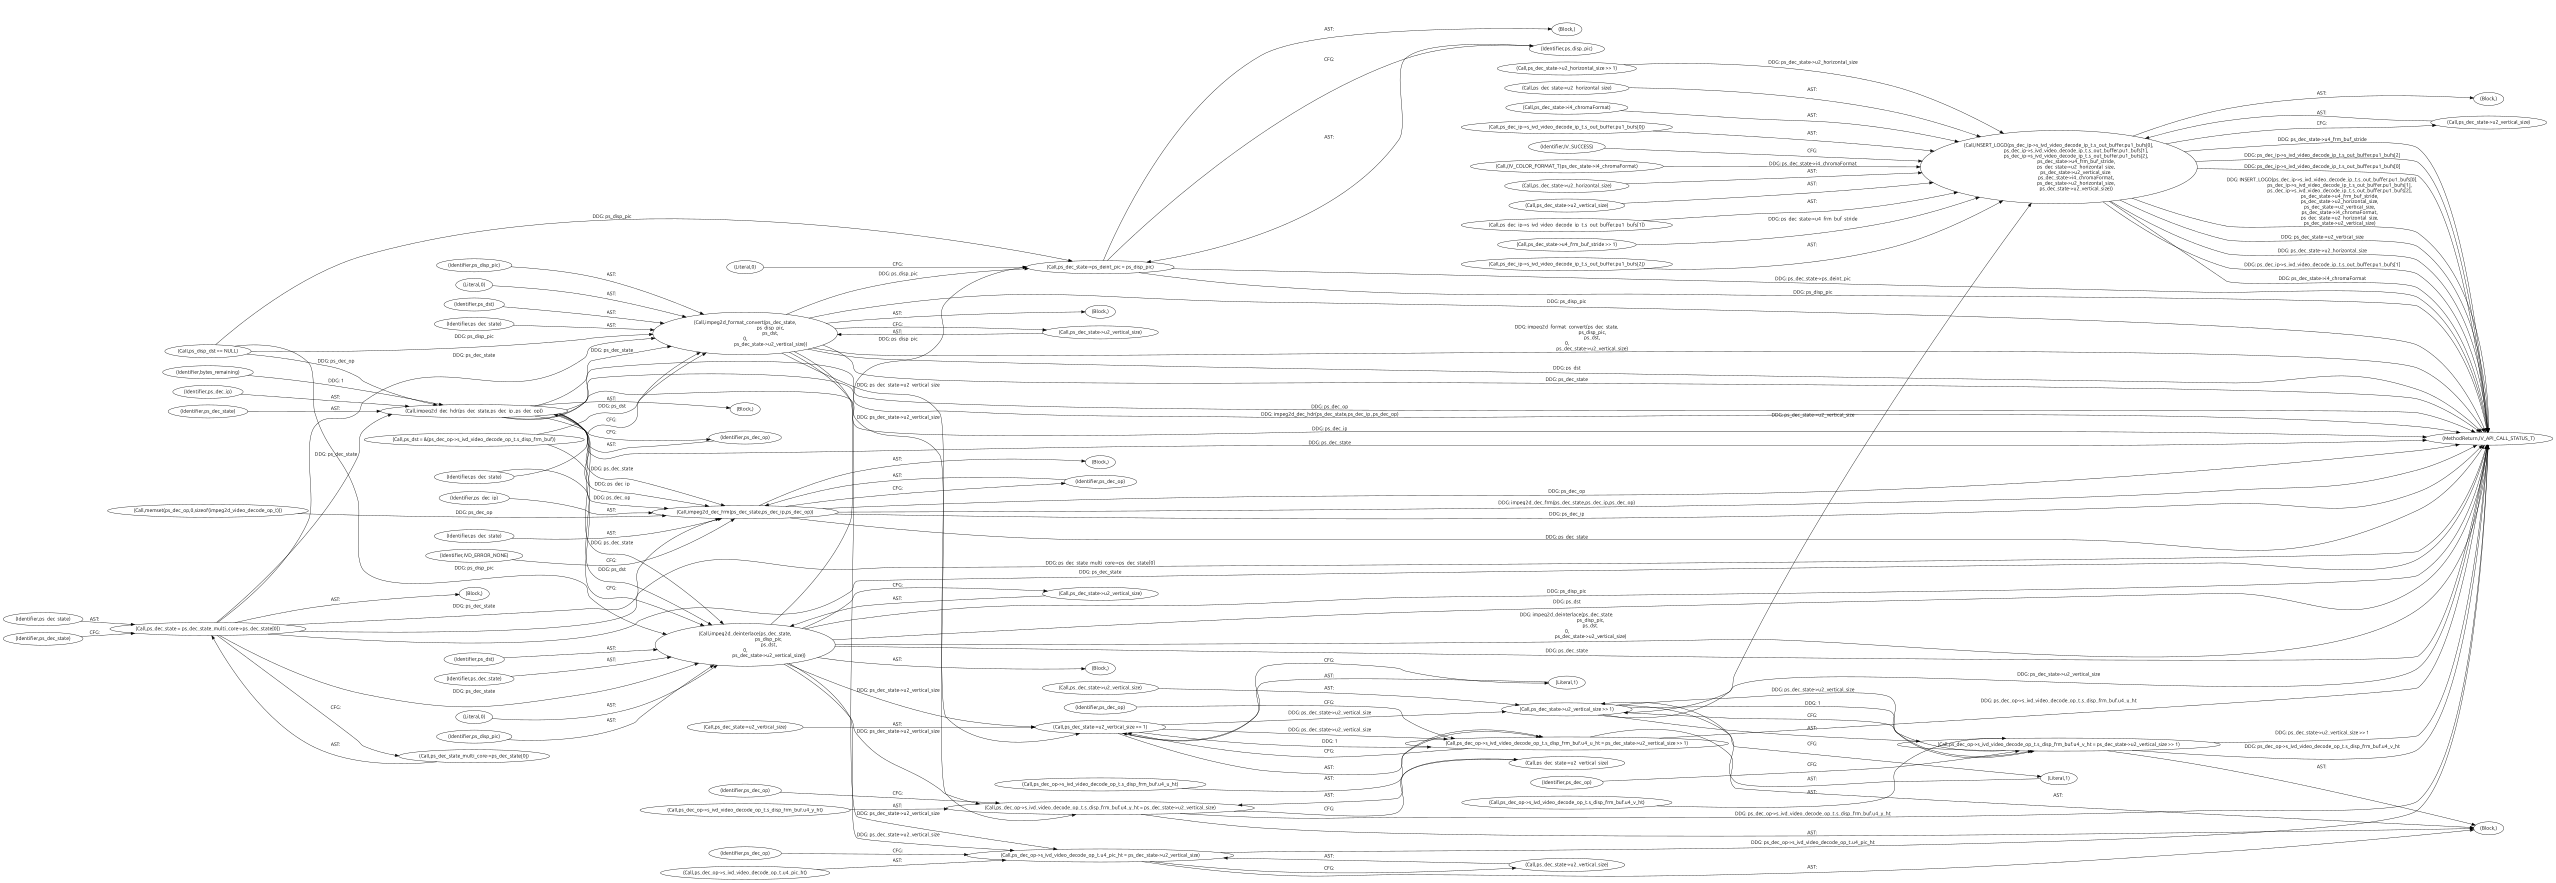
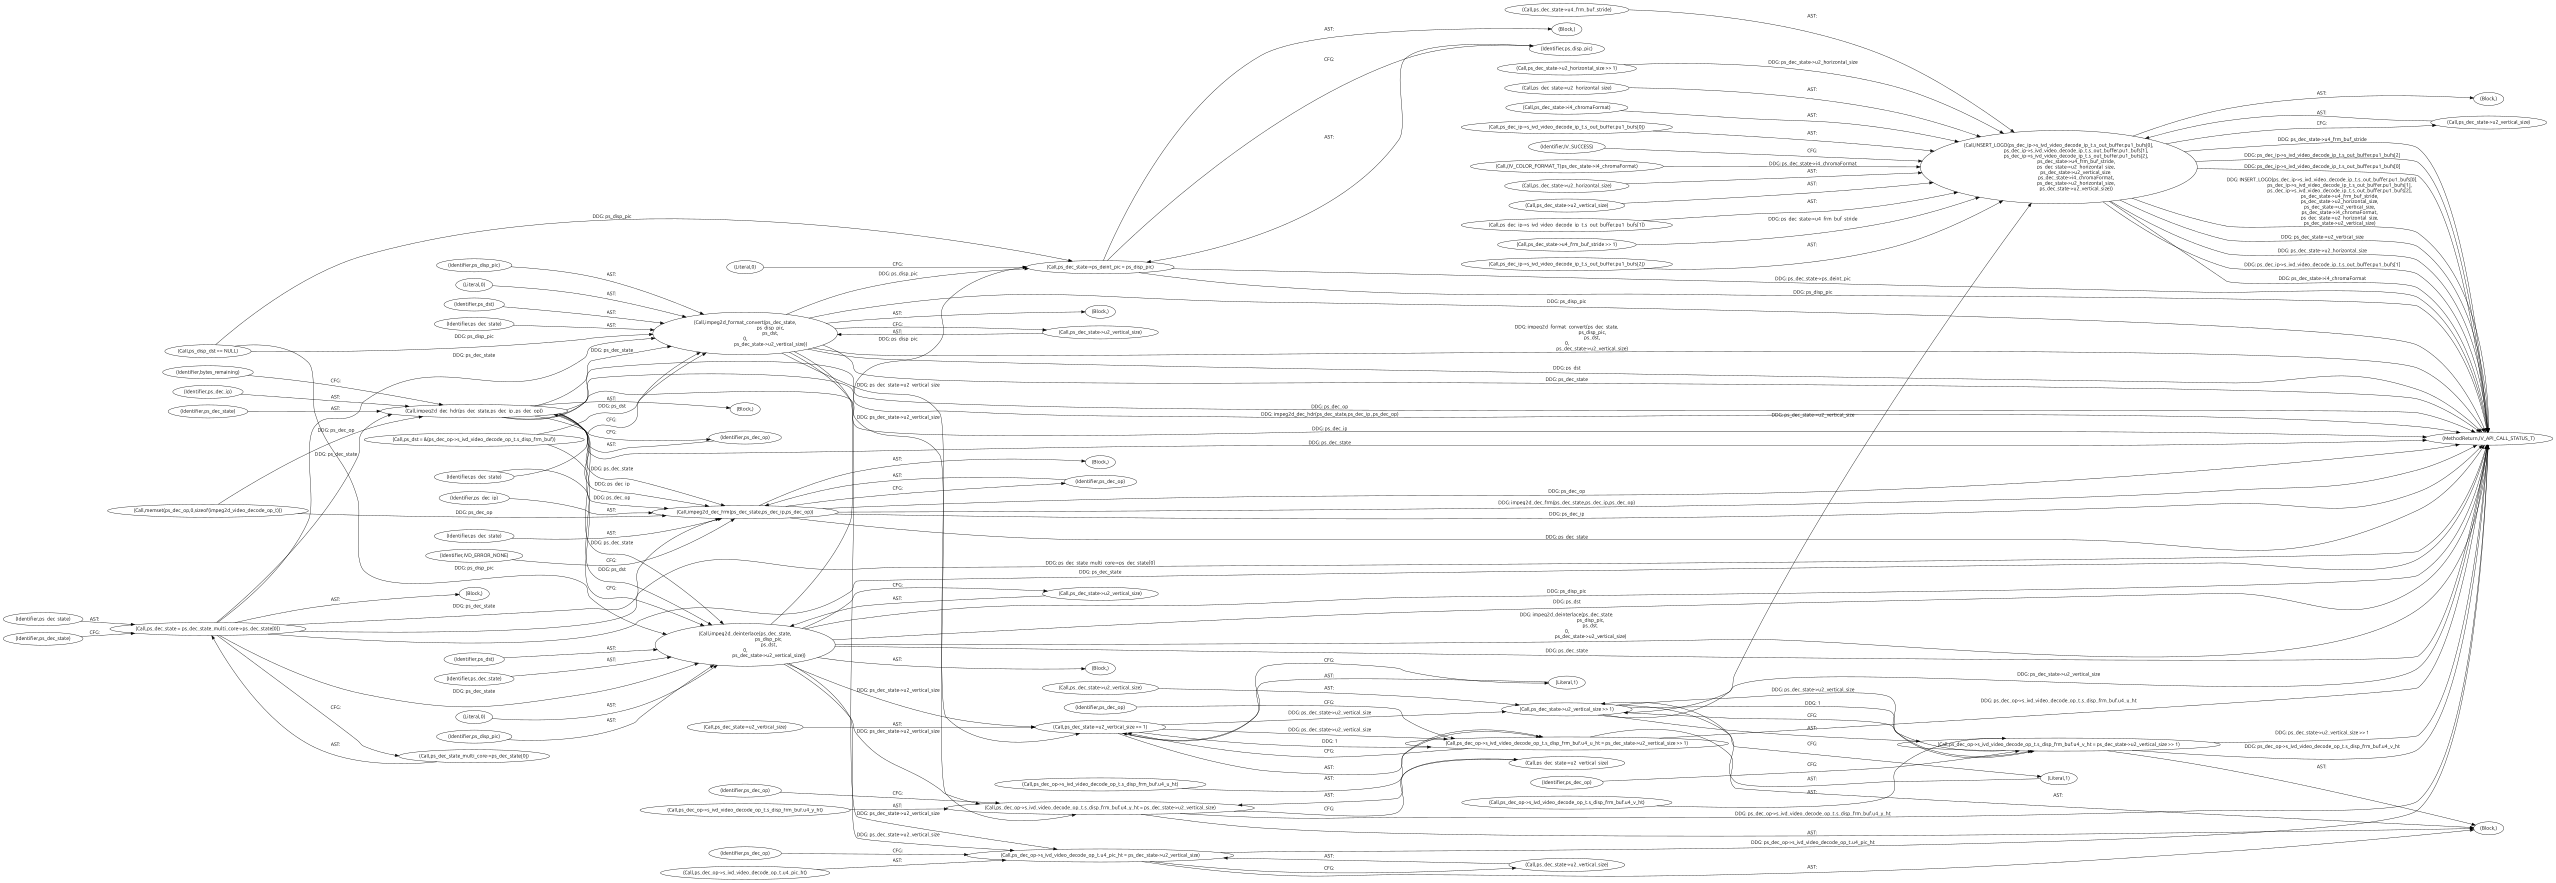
none -> (1567, 10)
(343, 370) -> (314, 450)
(336, 381) -> (336, 381)
